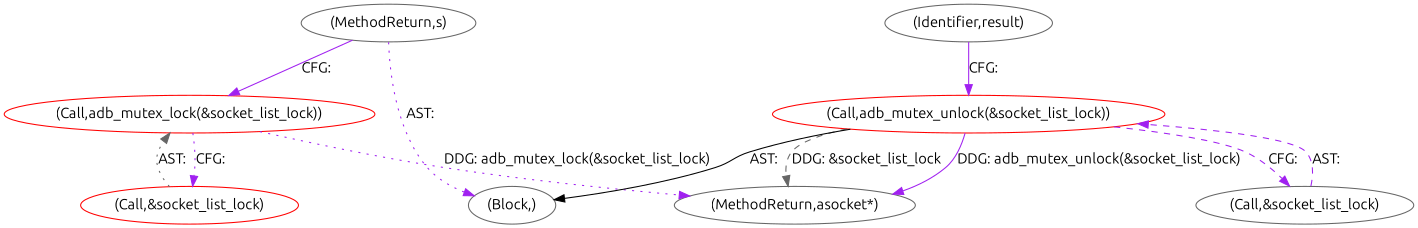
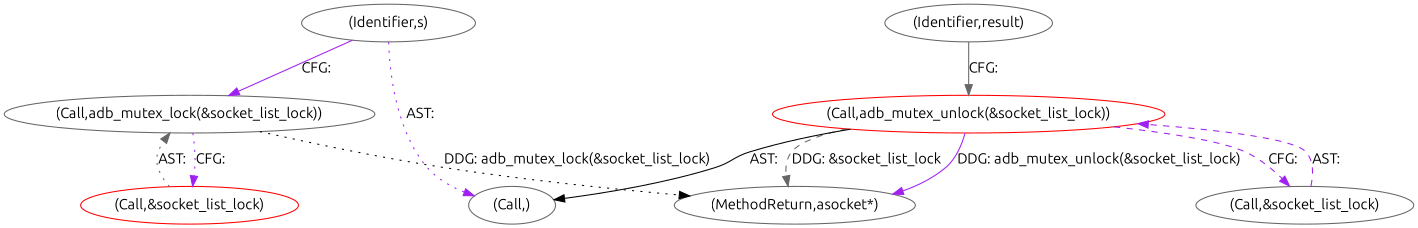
(389, 23) -> (389, 23)
(969, 63) -> (969, 63)
(190, 114) -> (190, 114)
(468, 171) -> (468, 171)
(512, 205) -> (512, 205)
